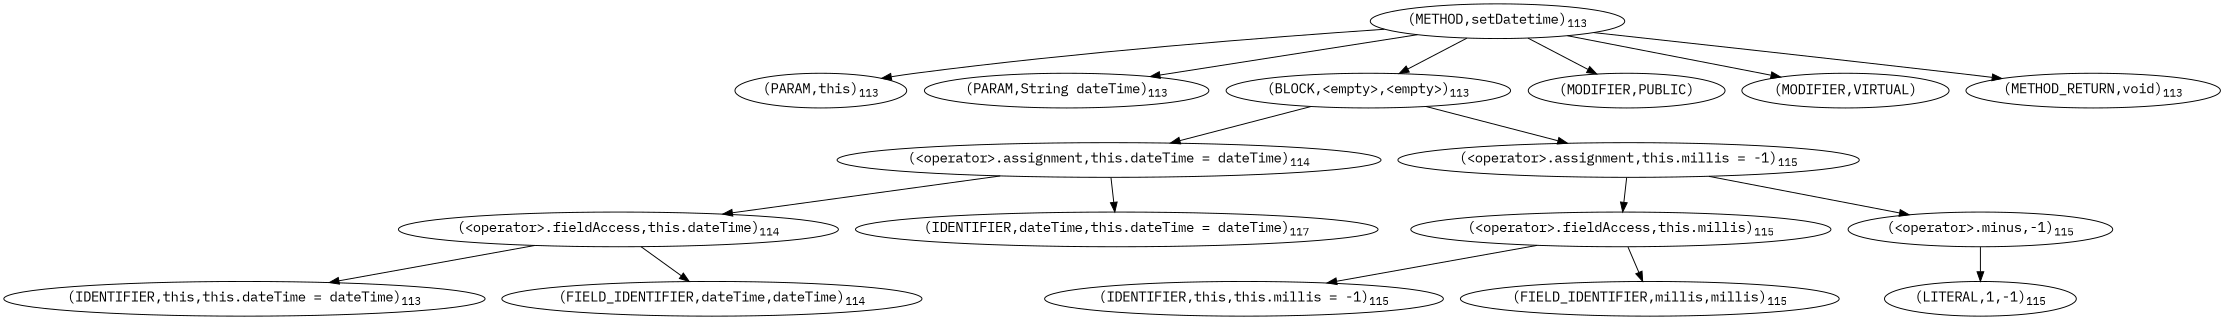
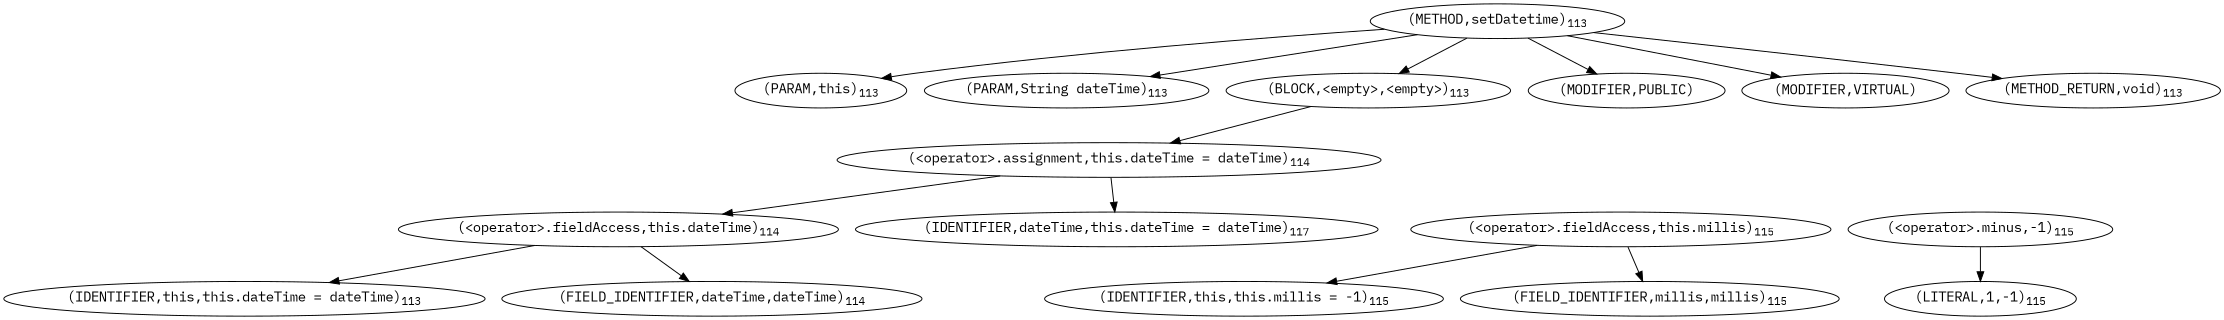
(1629, 160) -> none
